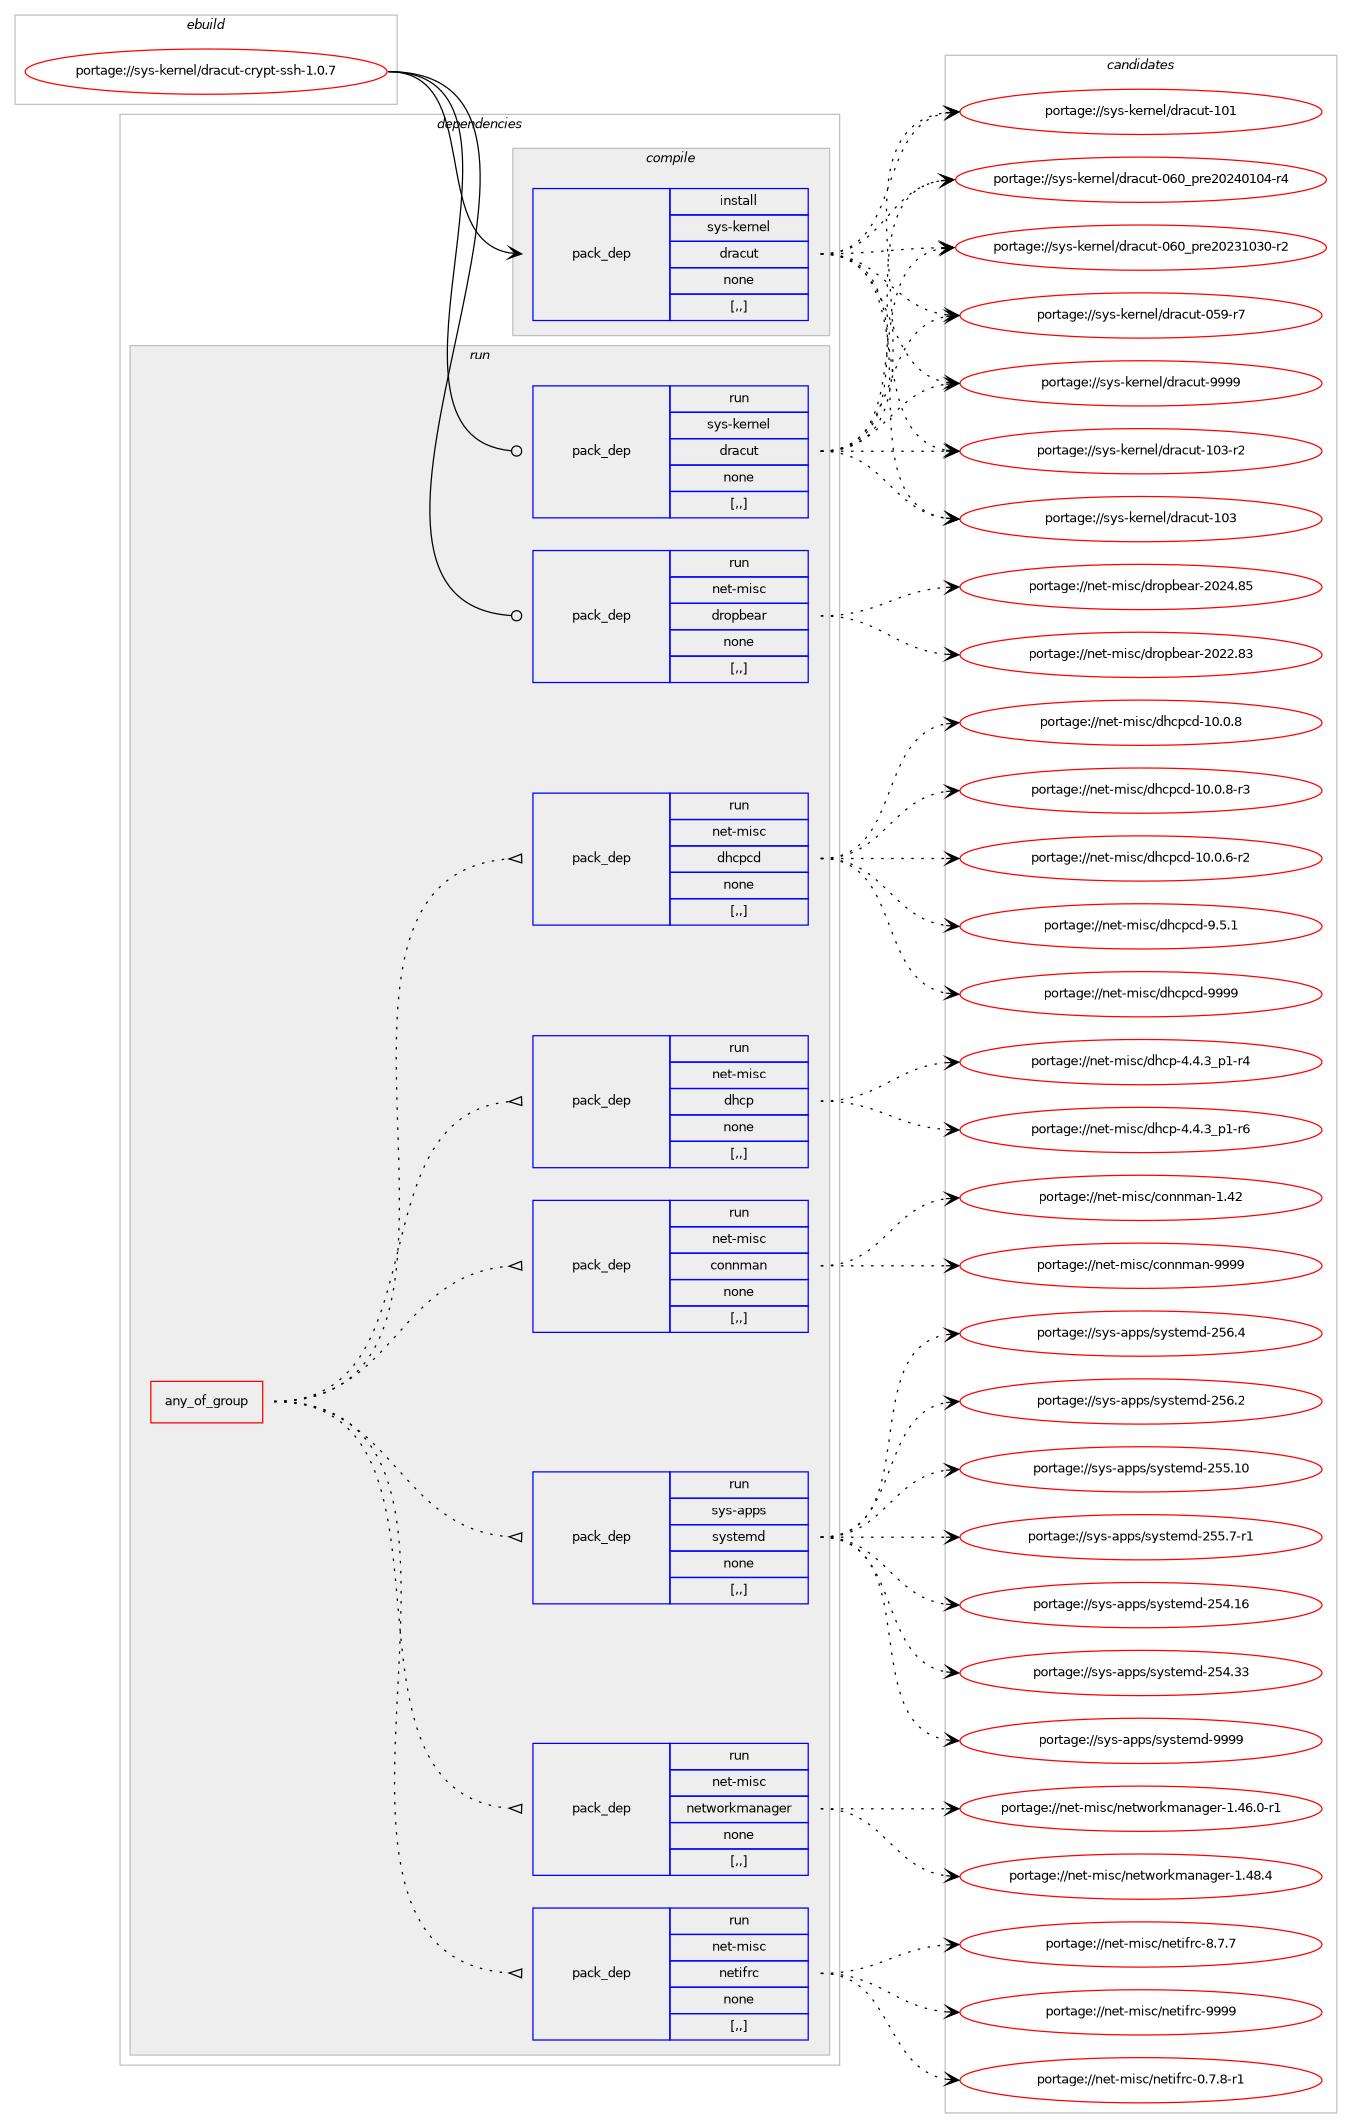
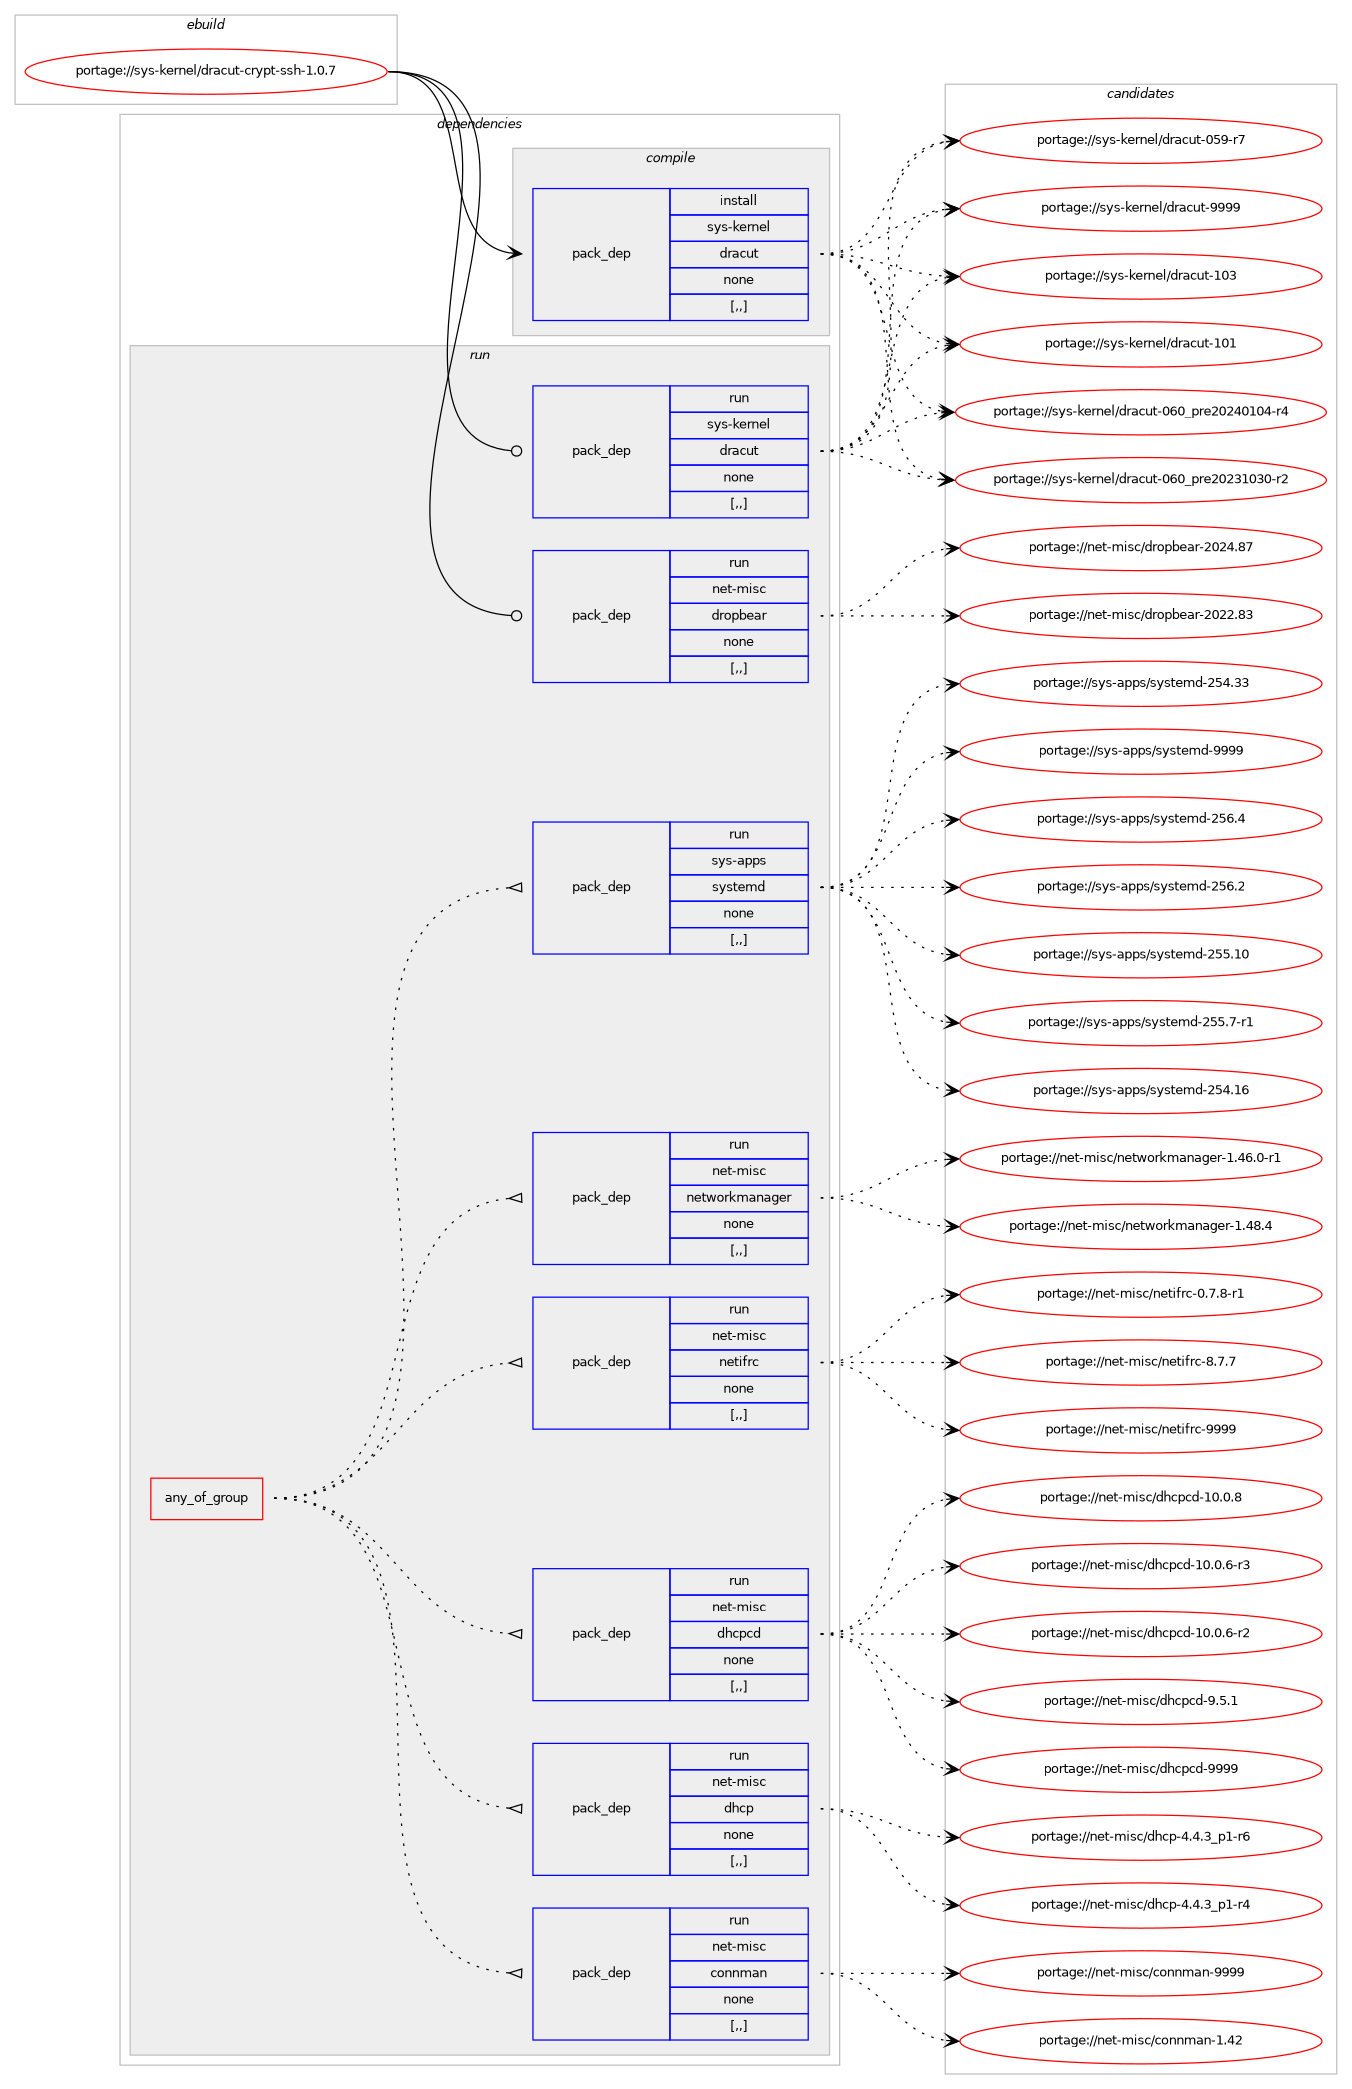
(1141, 451) -> none
(1141, 587) -> (1141, 548)
(1141, 791) -> (1141, 1566)
